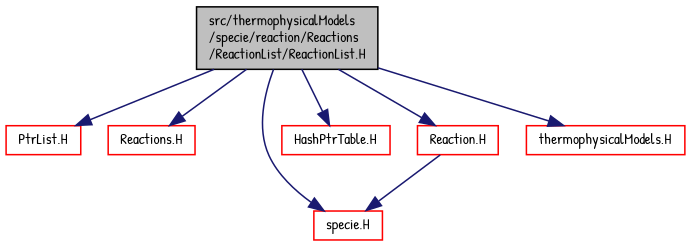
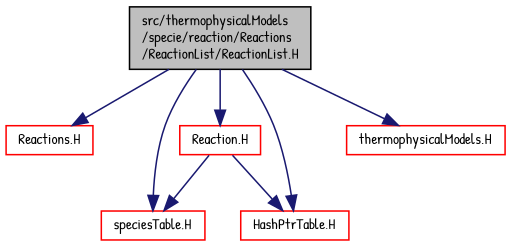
(43, 140) -> none
none -> (252, 177)
(348, 225) -> (153, 225)
